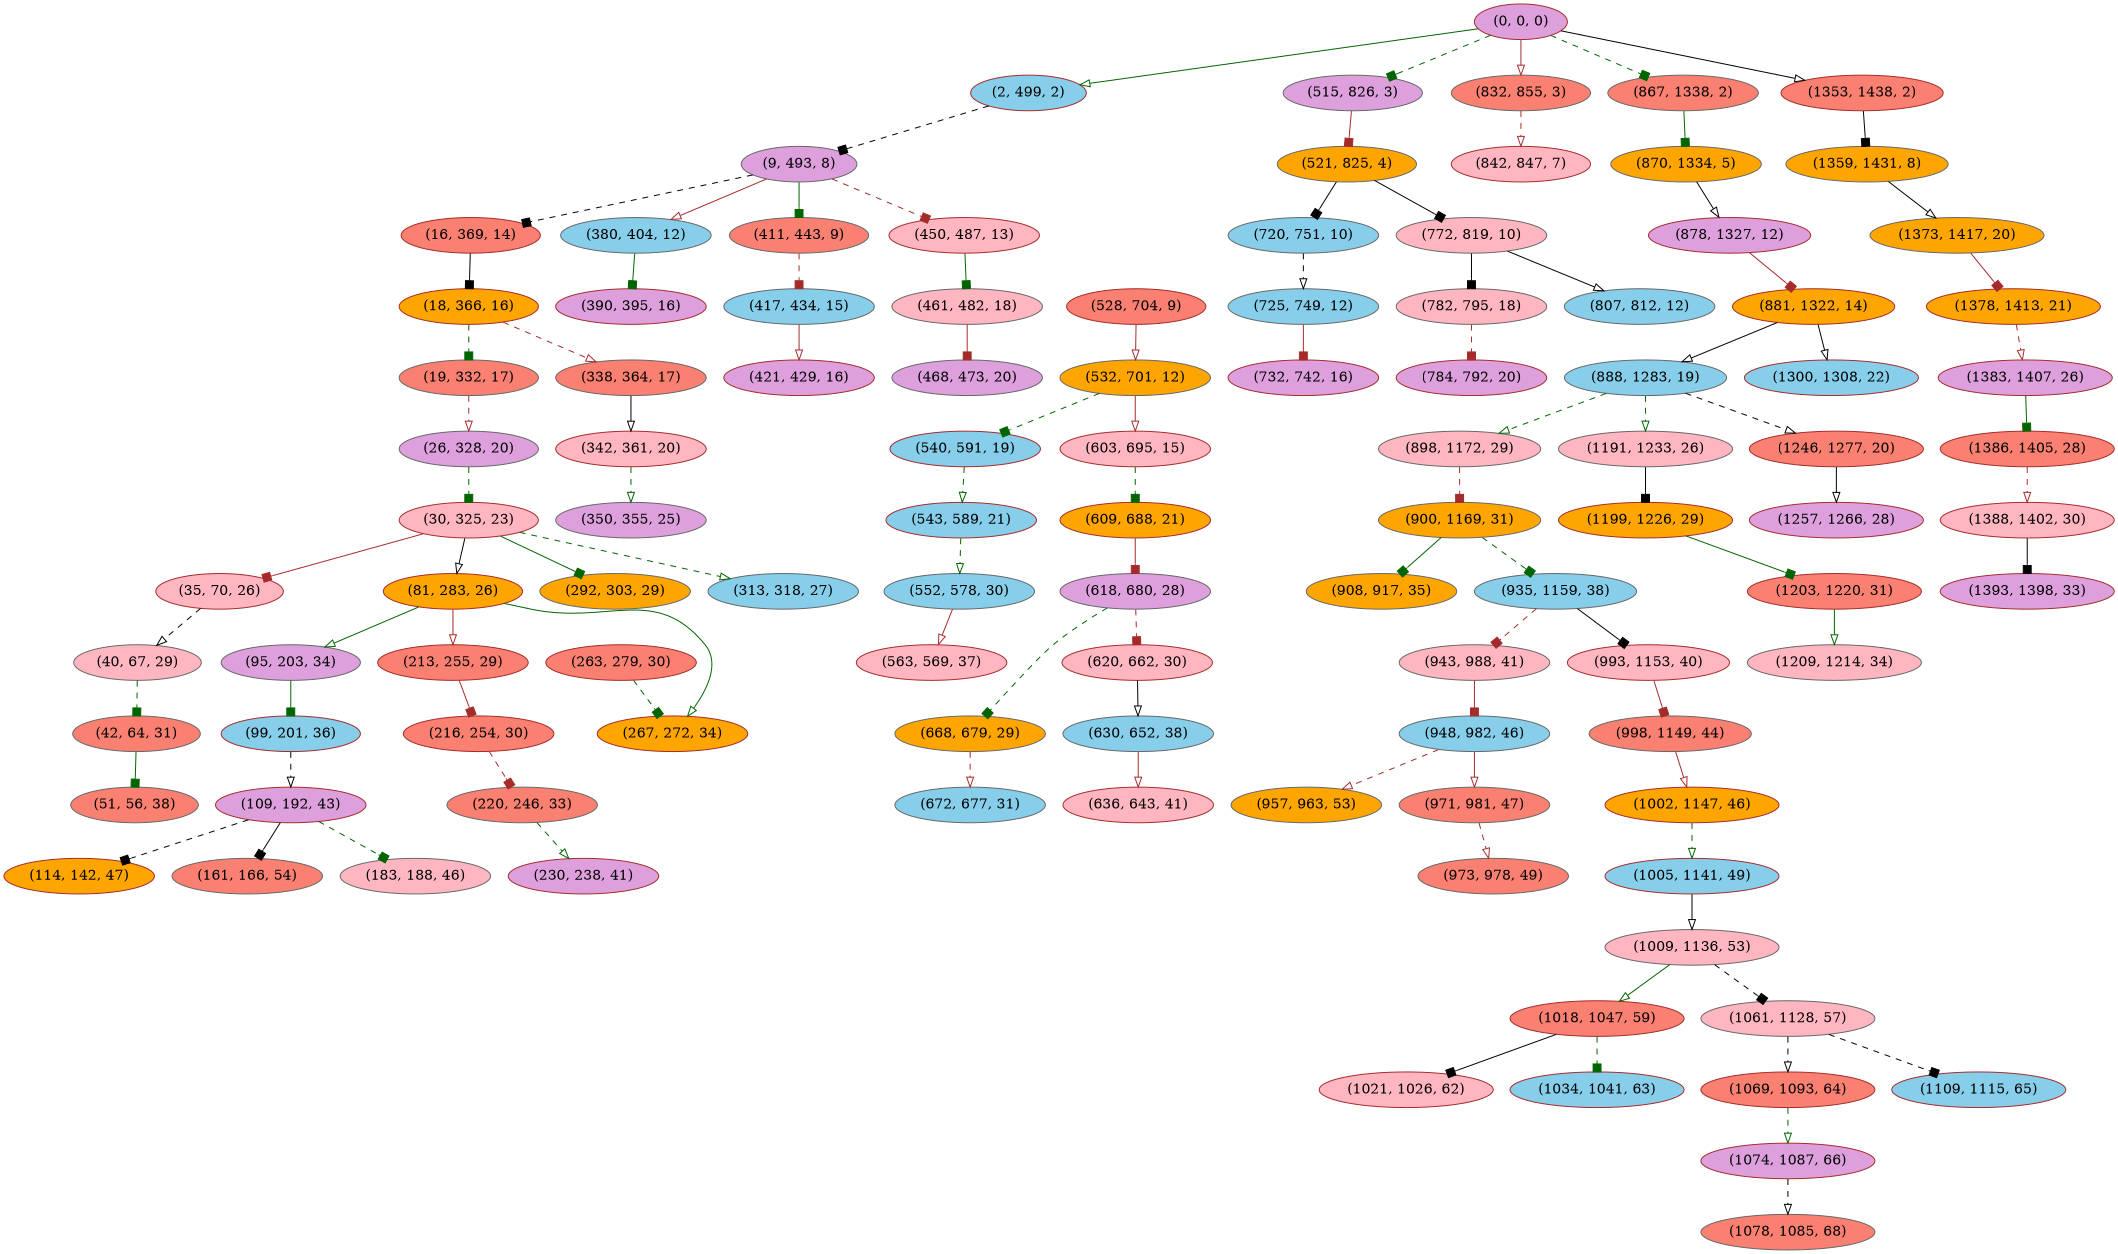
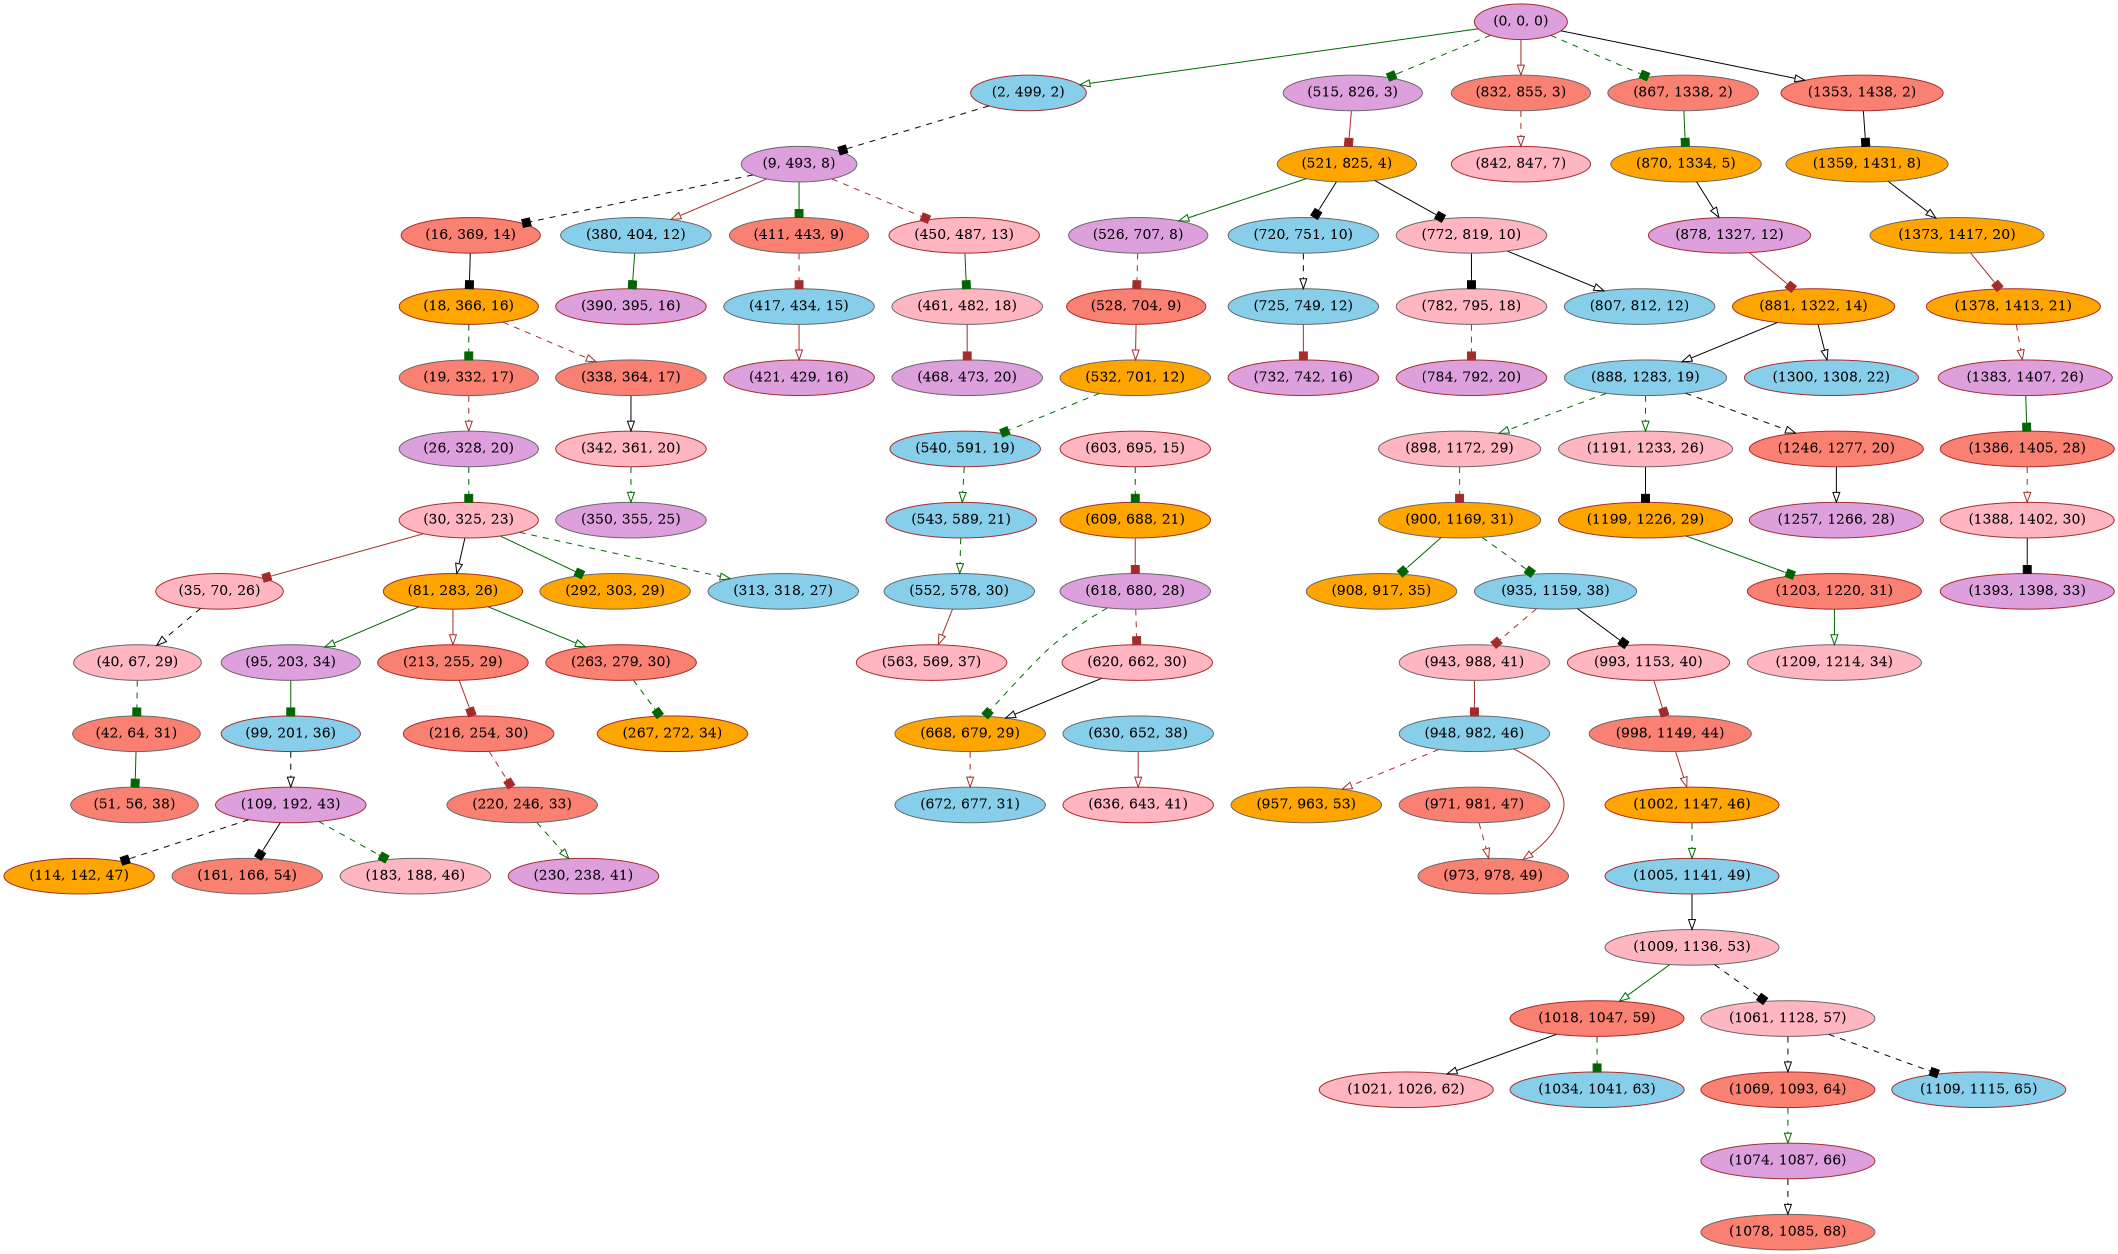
none -> (1138, 235)
(1135, 409) -> none
(644, 611) -> (532, 625)
(1138, 693) -> (1058, 696)
(1474, 765) -> (1563, 796)
(1506, 1052) -> (1506, 1052)
